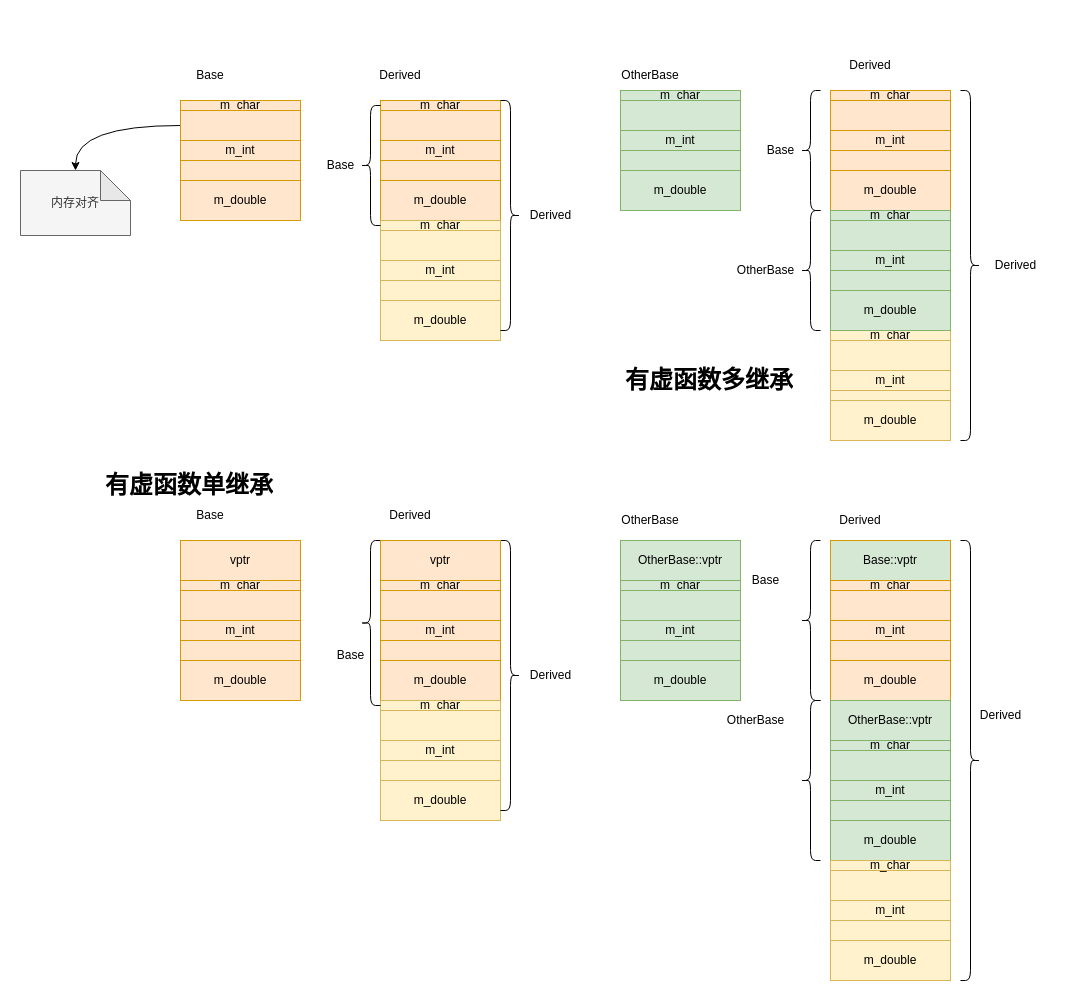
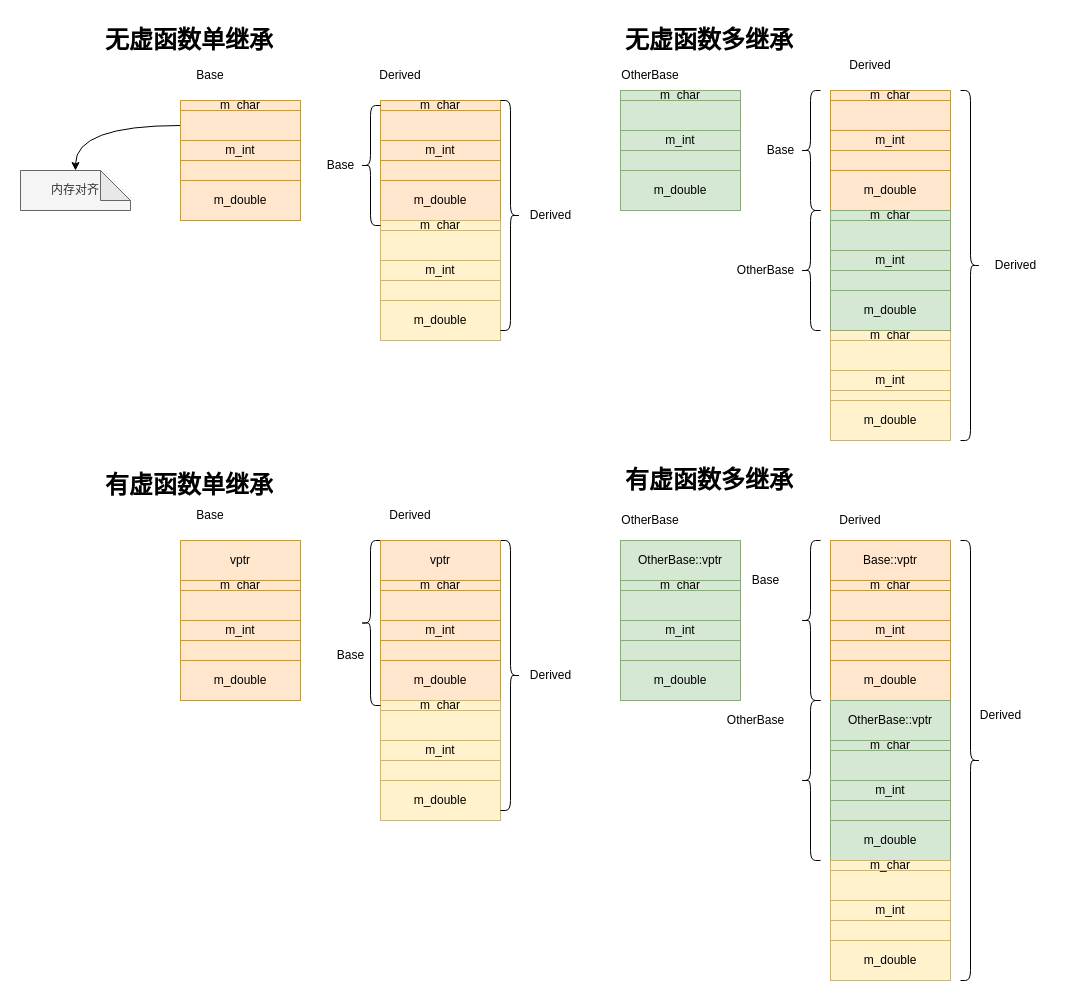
none -> (196, 41)
none -> (716, 41)
(76, 203) -> (76, 191)
(716, 381) -> (716, 481)
(891, 561) -> (891, 561)
